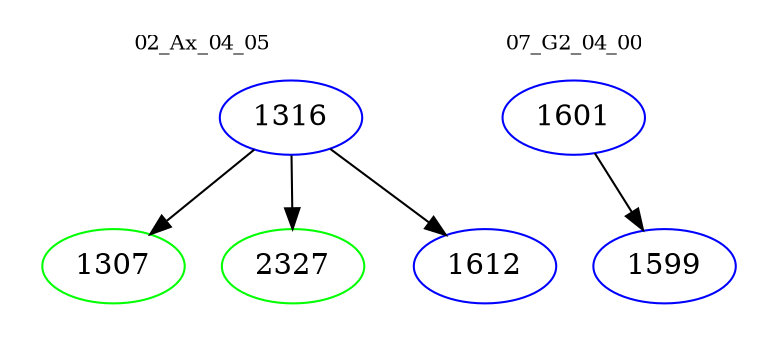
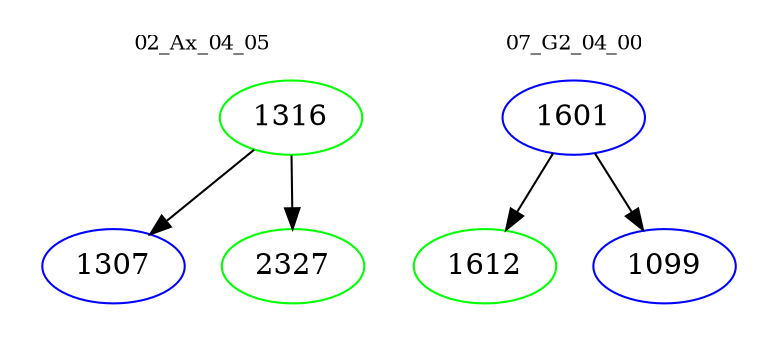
(291, 118) -> (291, 118)
(367, 177) -> (535, 183)
(114, 266) -> (114, 266)
(485, 266) -> (485, 266)
(665, 266) -> (665, 266)
